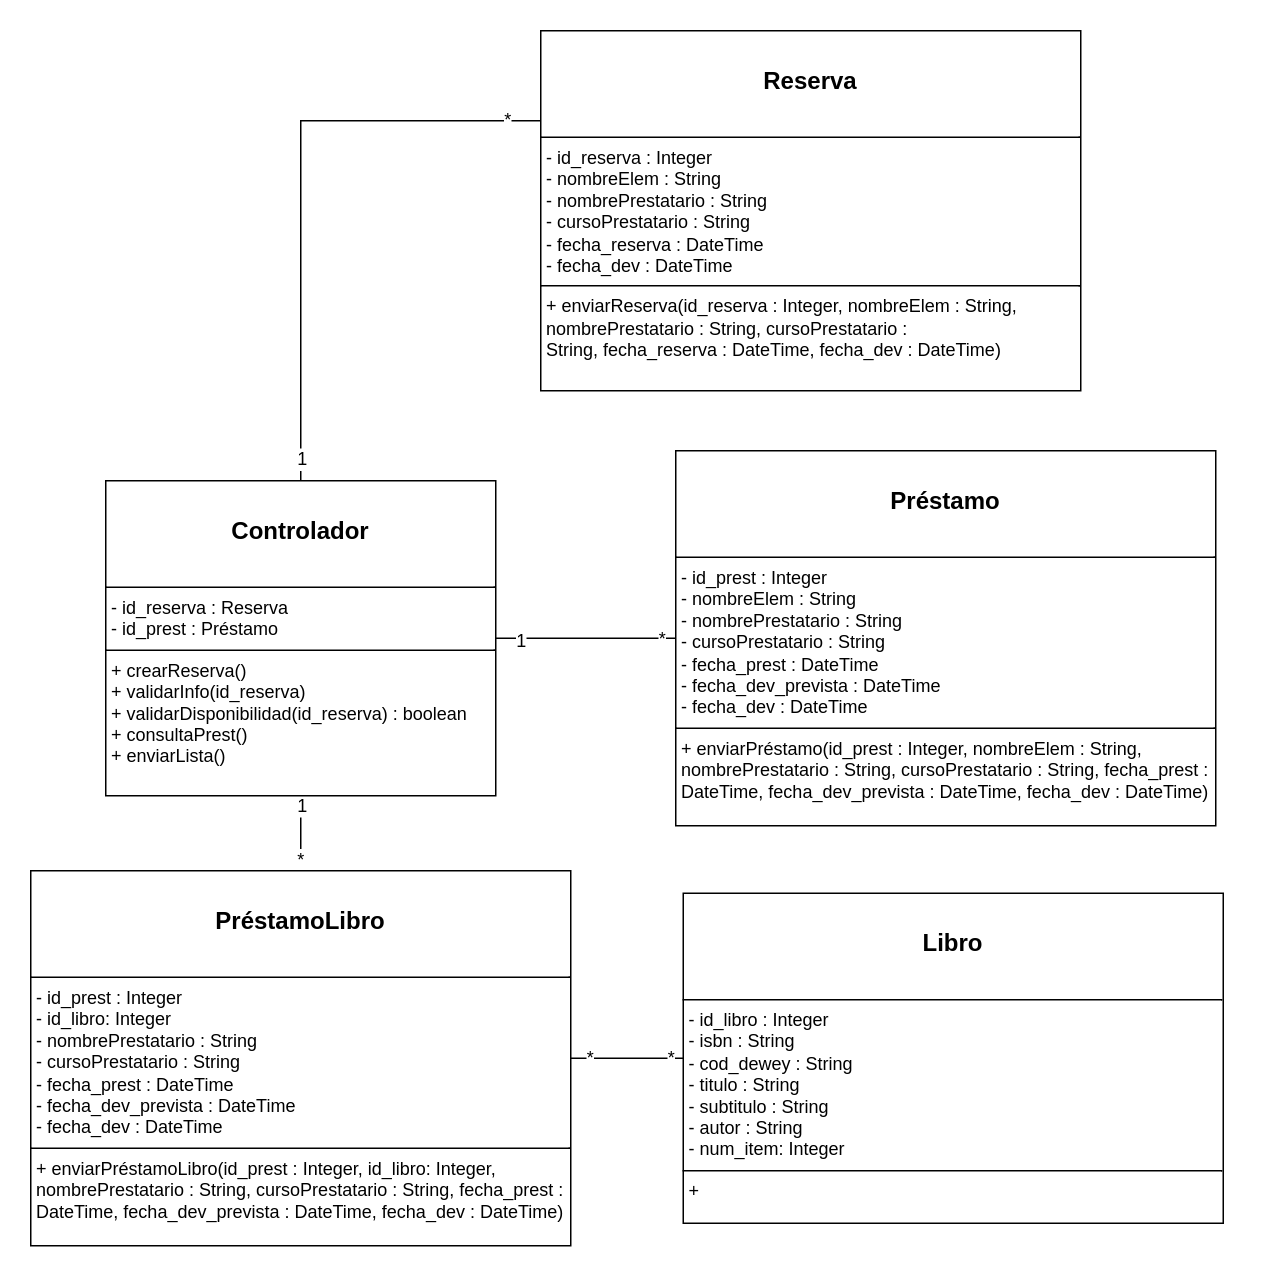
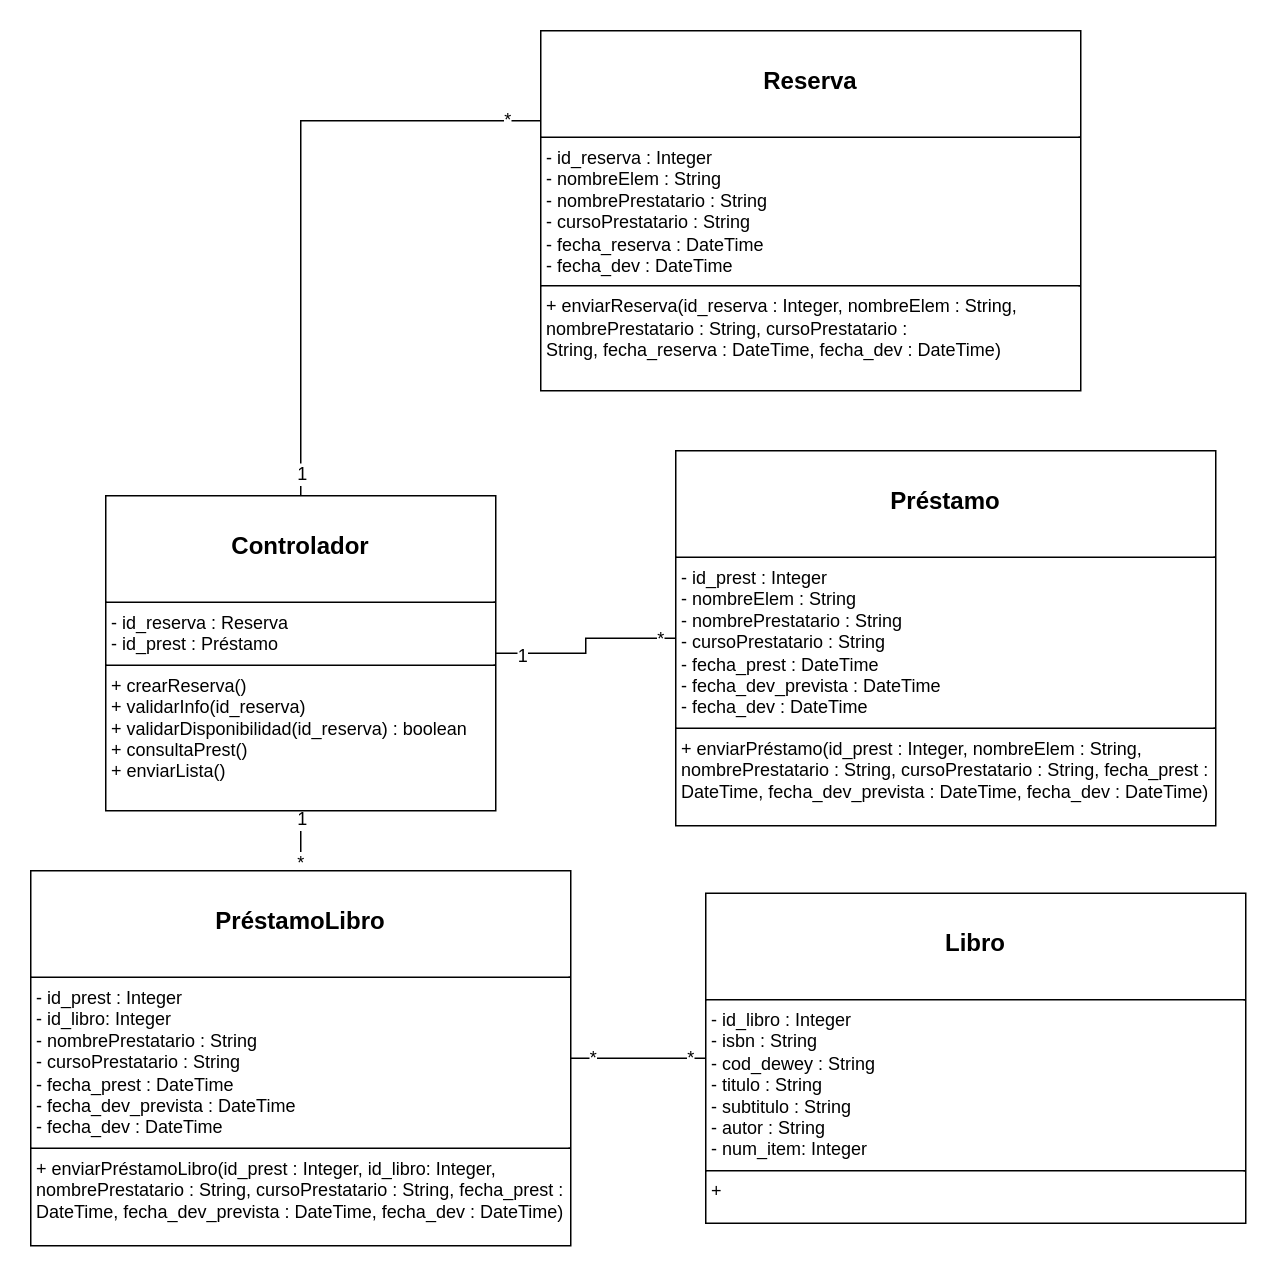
(301, 638) -> (301, 653)
(953, 1058) -> (976, 1058)
